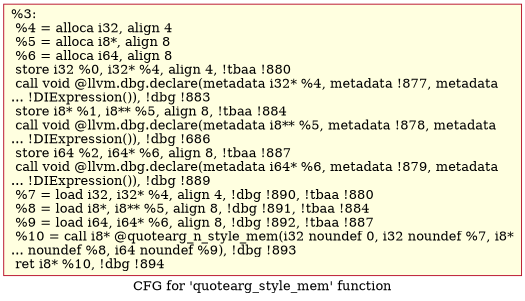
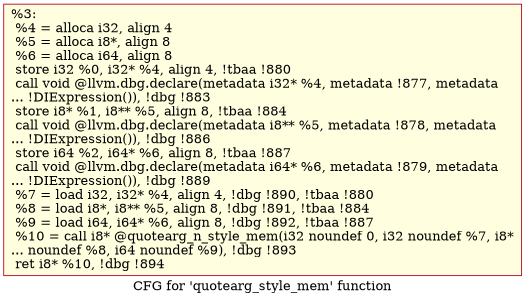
(111, 139) -> (111, 139)
